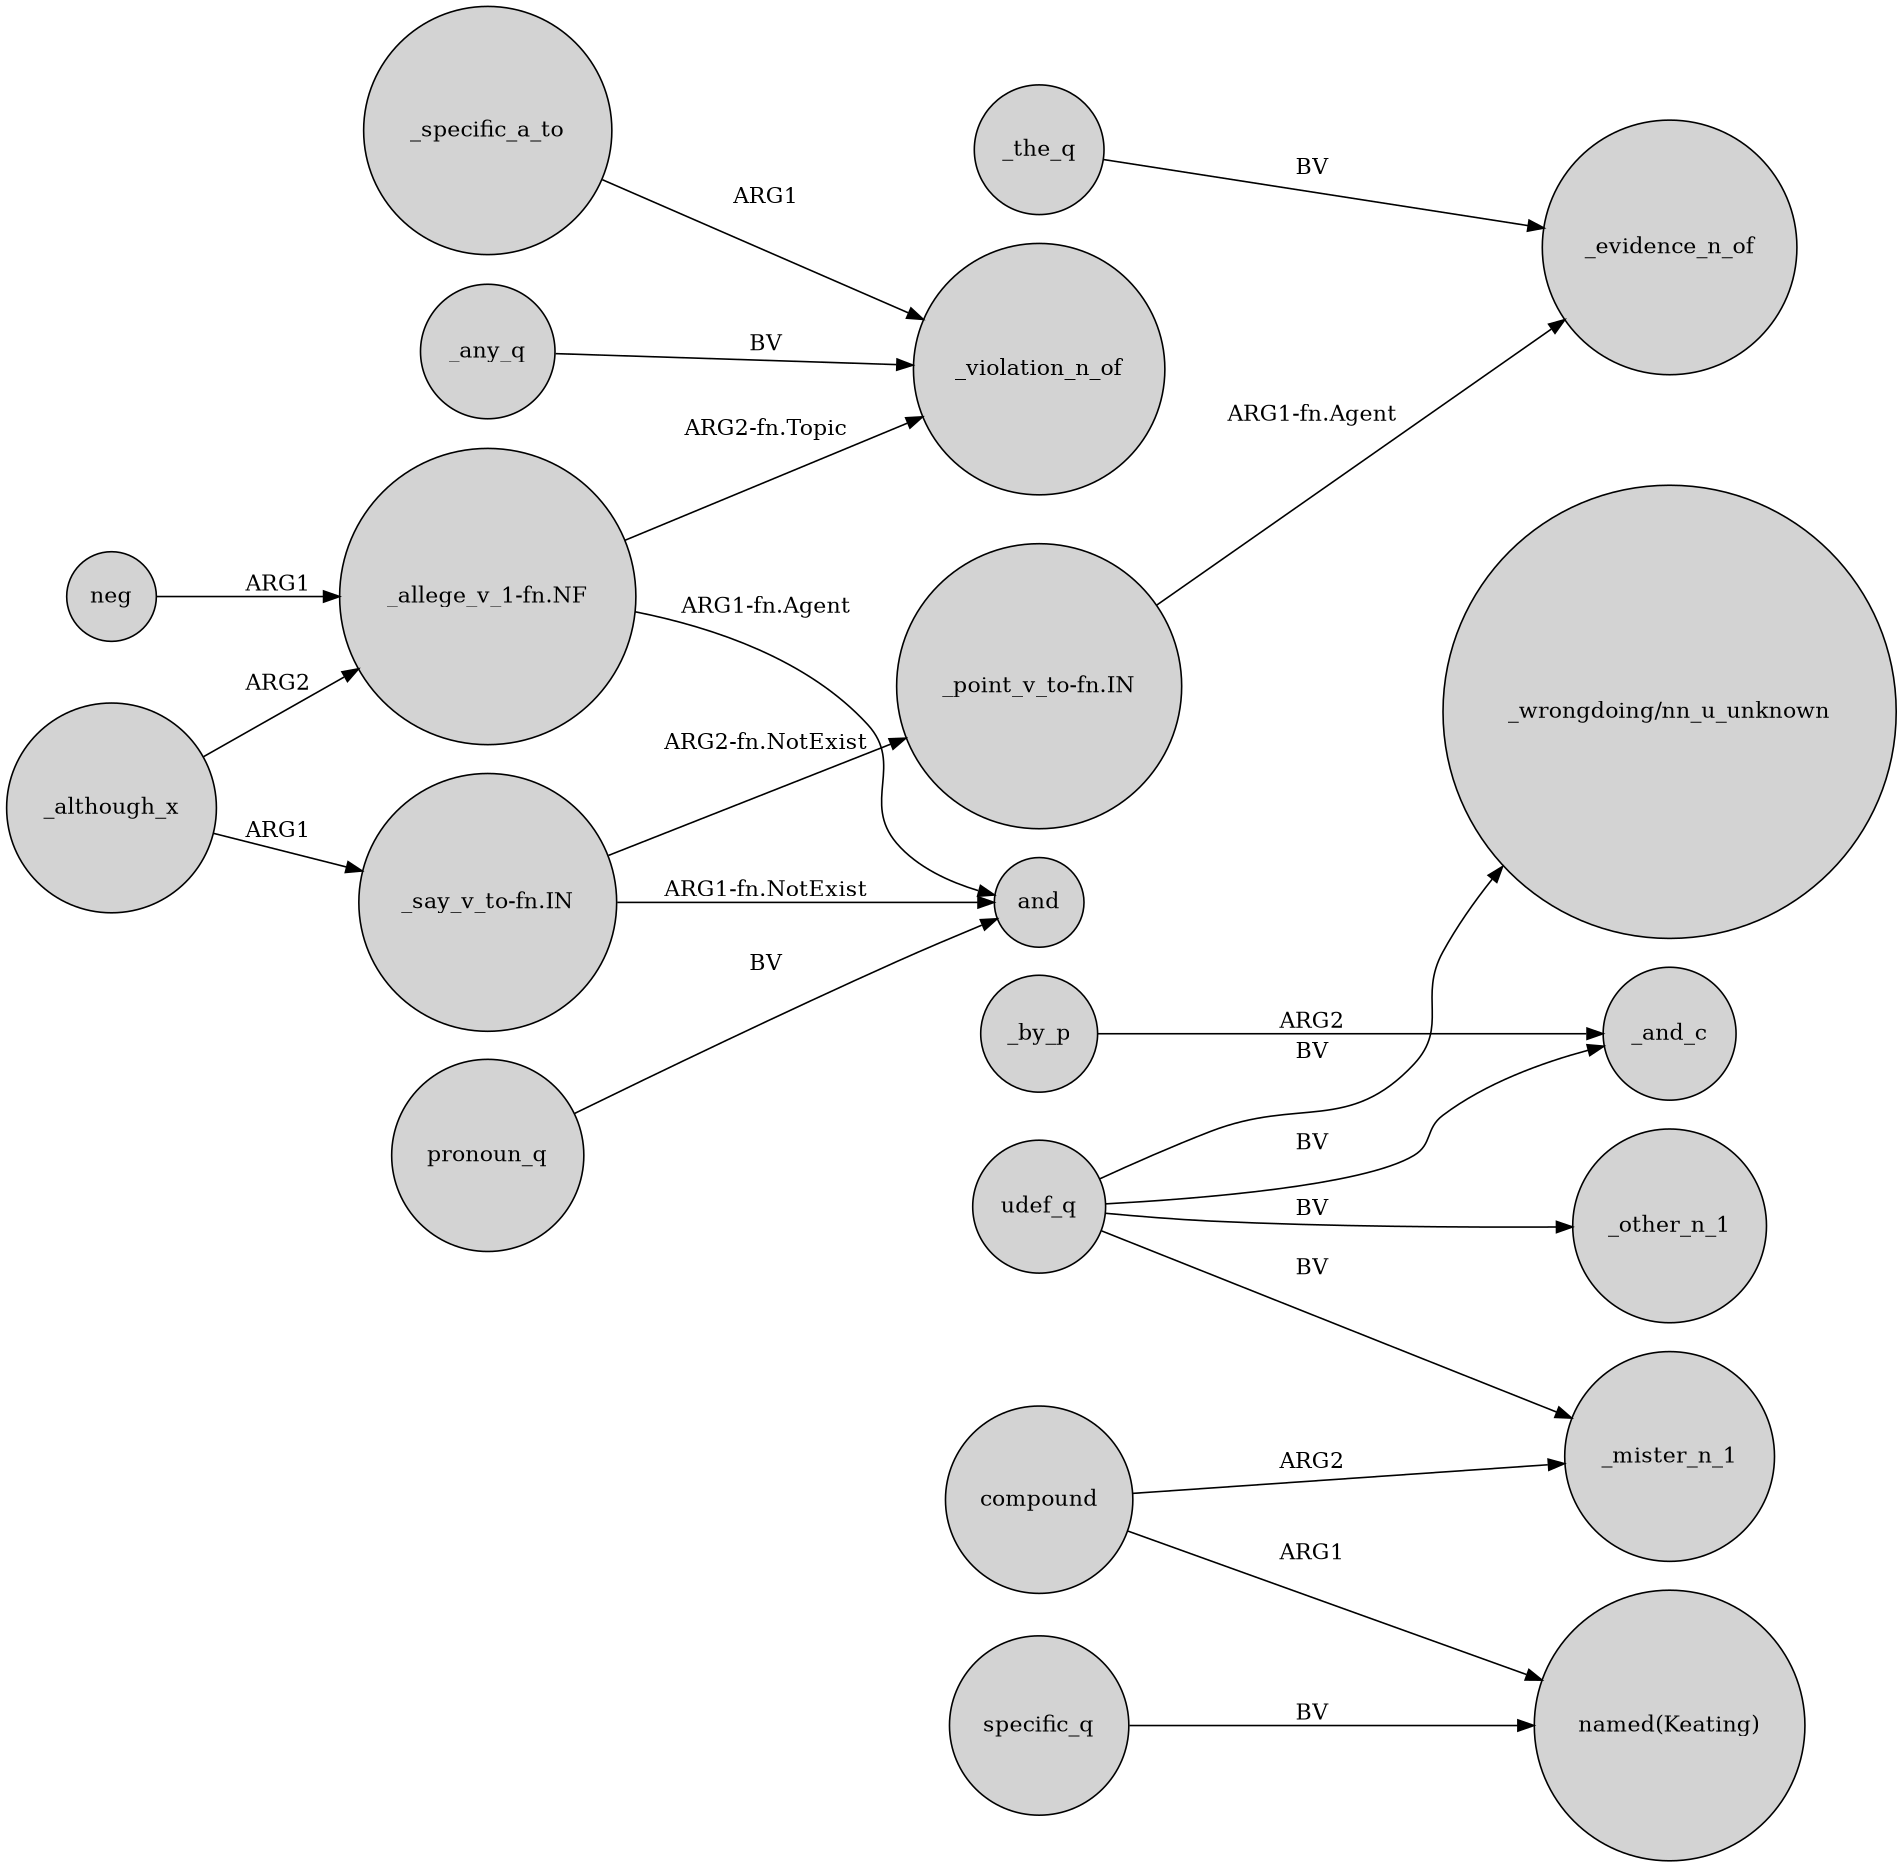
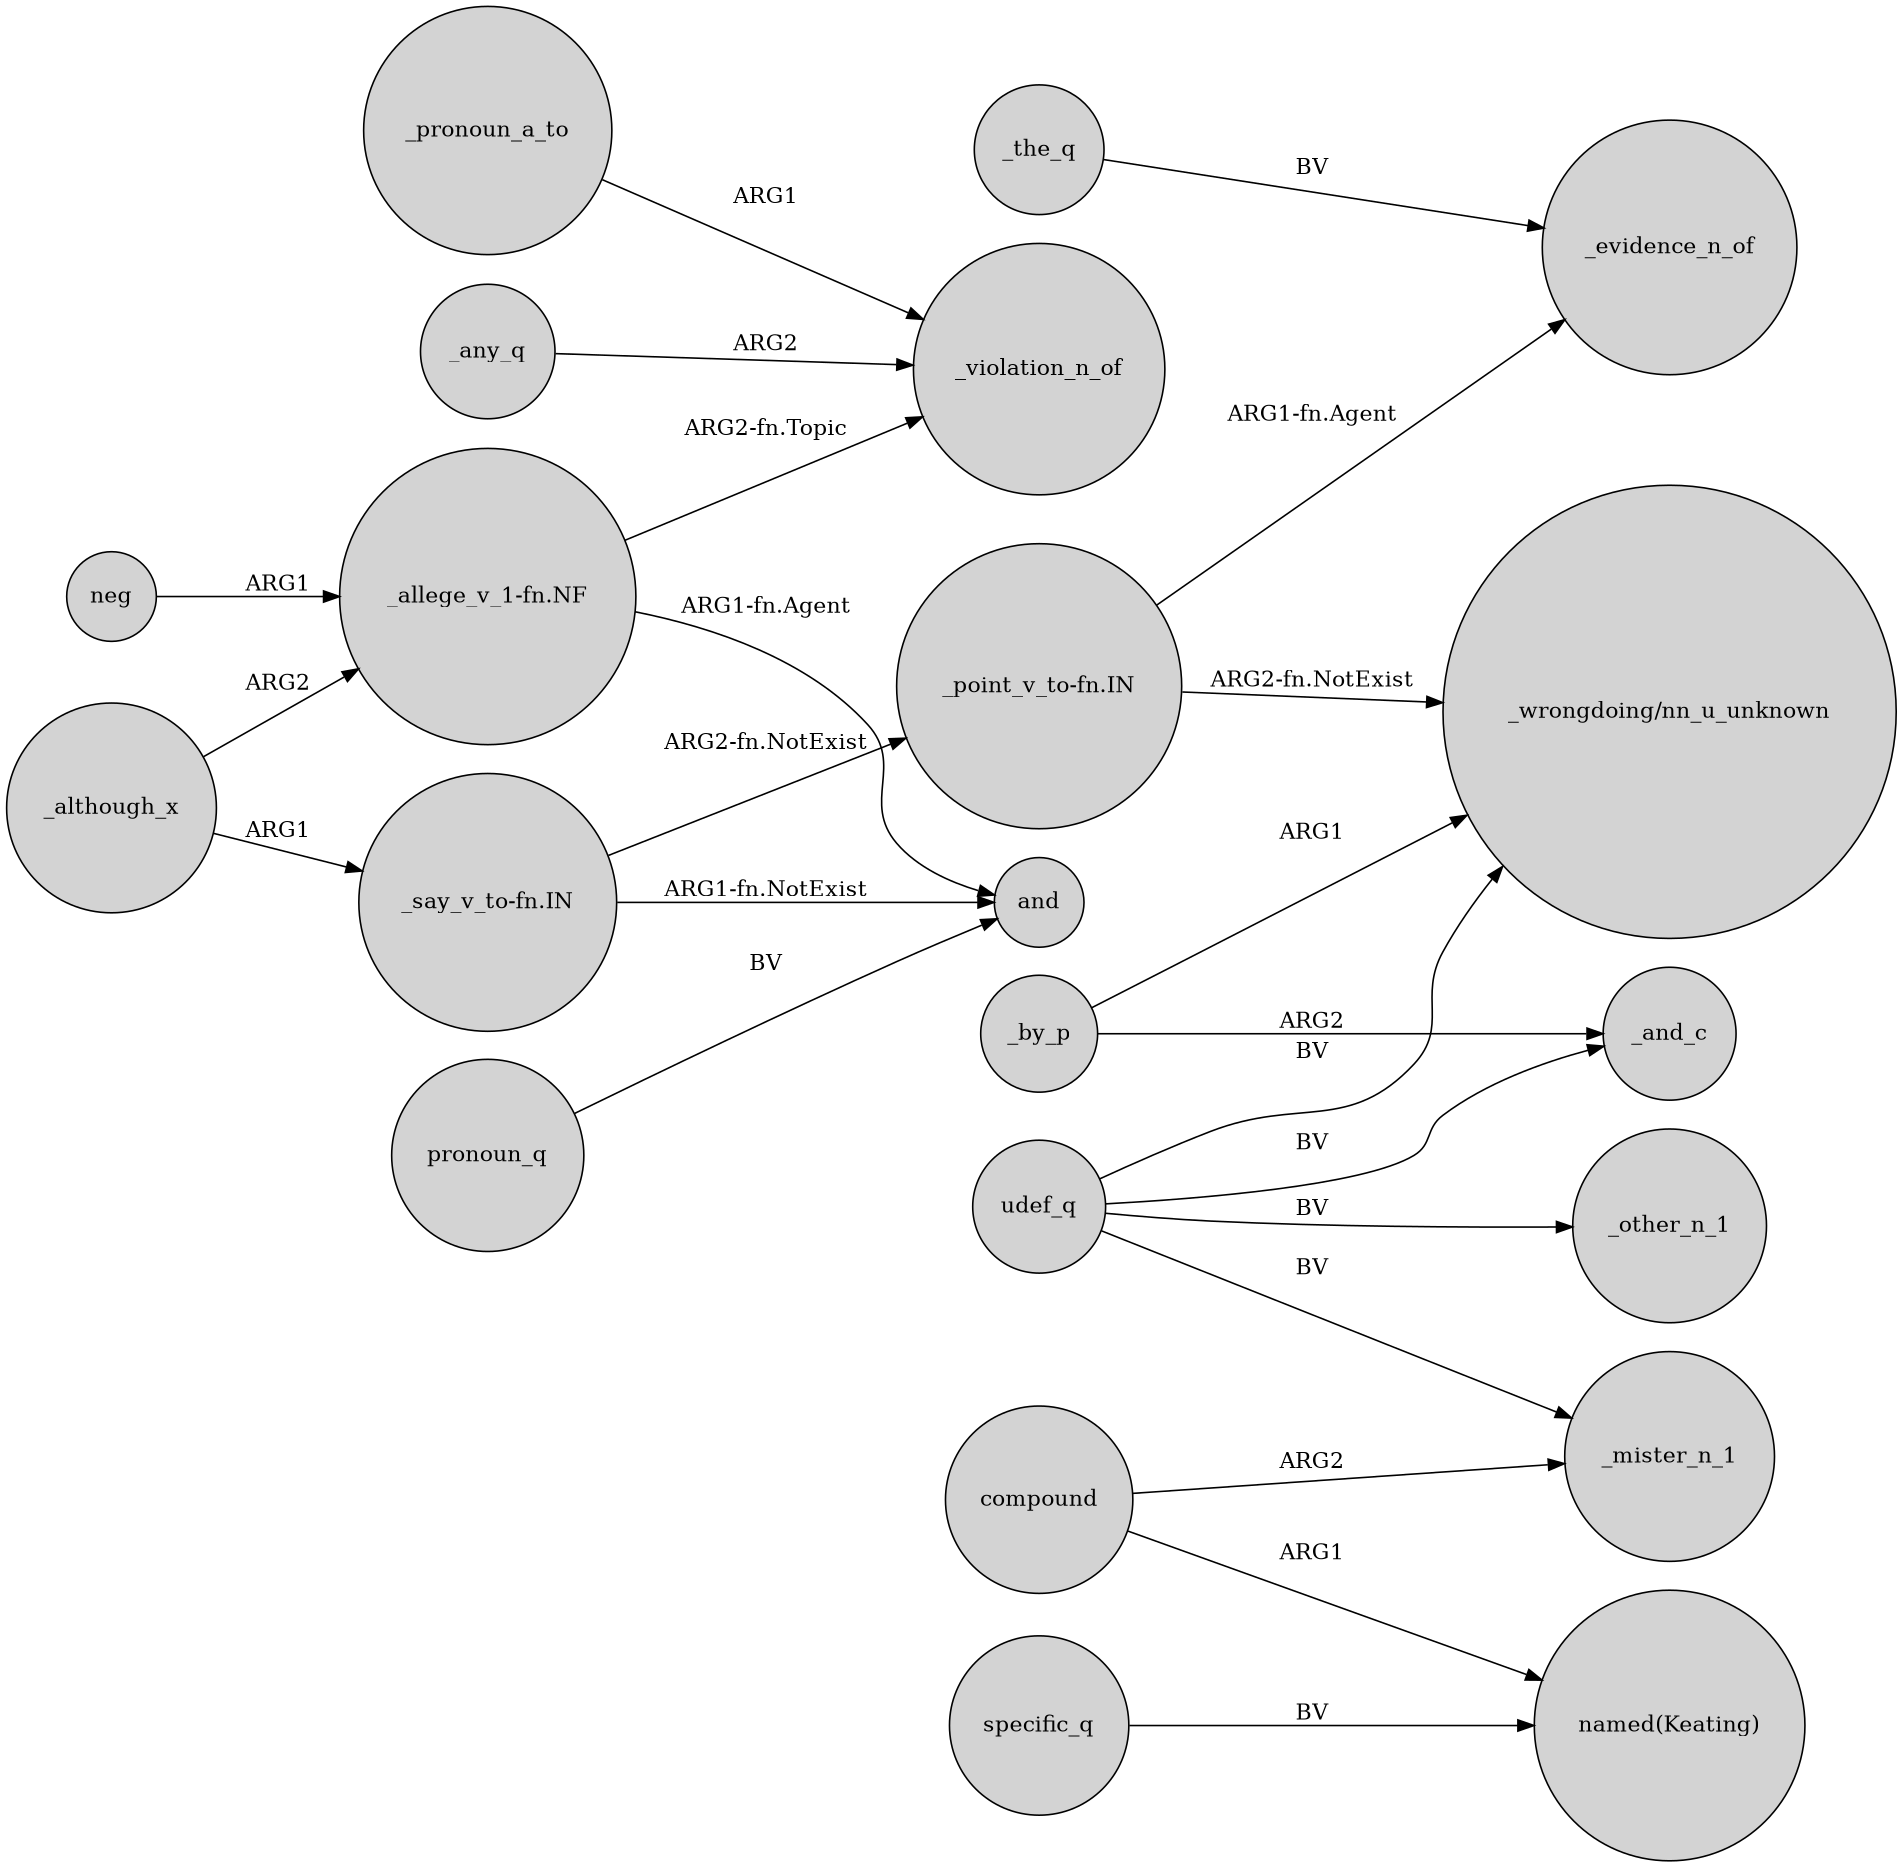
(488, 131) -> (488, 131)
(766, 344) -> (766, 344)
none -> (1304, 697)
none -> (1272, 915)
